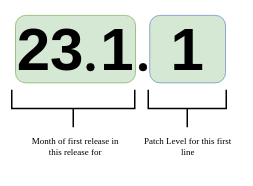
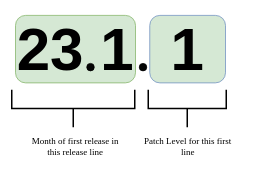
(75, 147) -> (75, 147)
